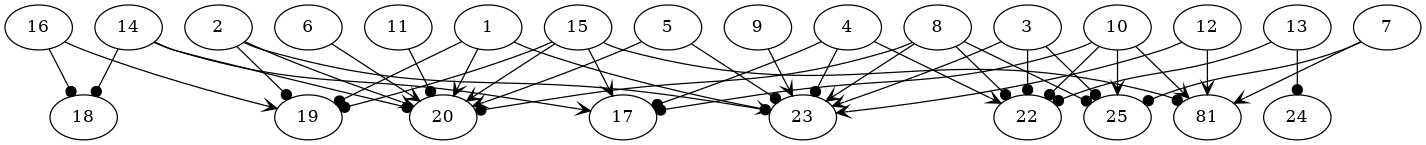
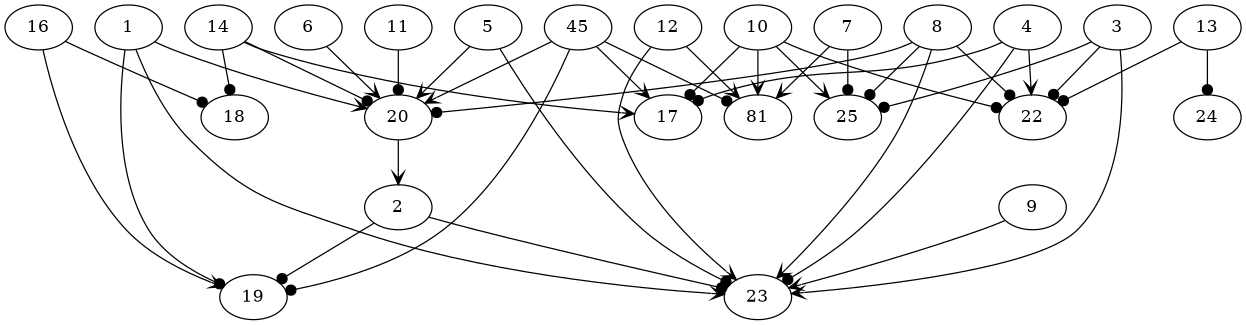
(578, 27) -> (578, 27)
(323, 73) -> (398, 156)
